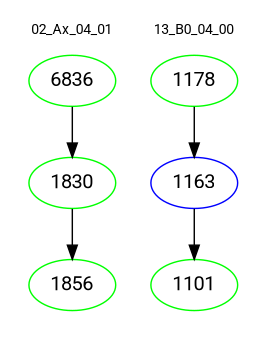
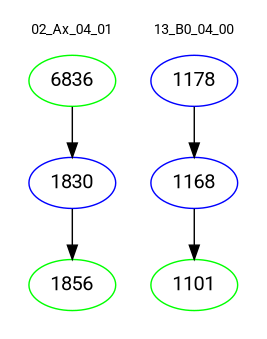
(194, 81) -> (194, 81)
(72, 183) -> (72, 183)
(194, 183) -> (194, 183)
